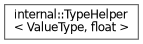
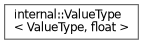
(71, 22) -> (71, 22)
